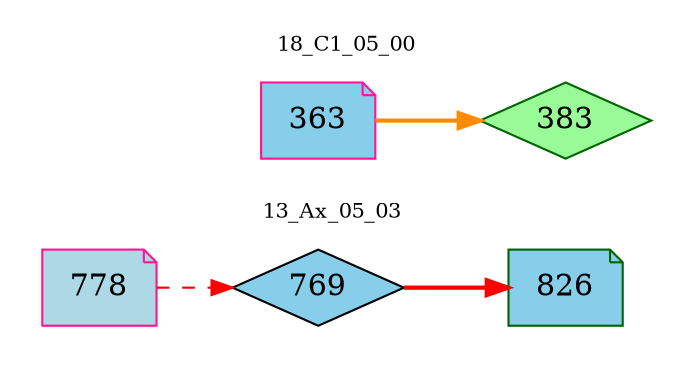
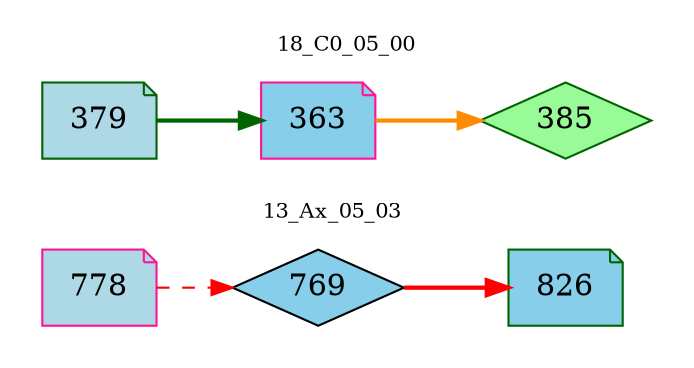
(347, 45) -> (347, 45)
none -> (99, 121)
(566, 121) -> (566, 121)
